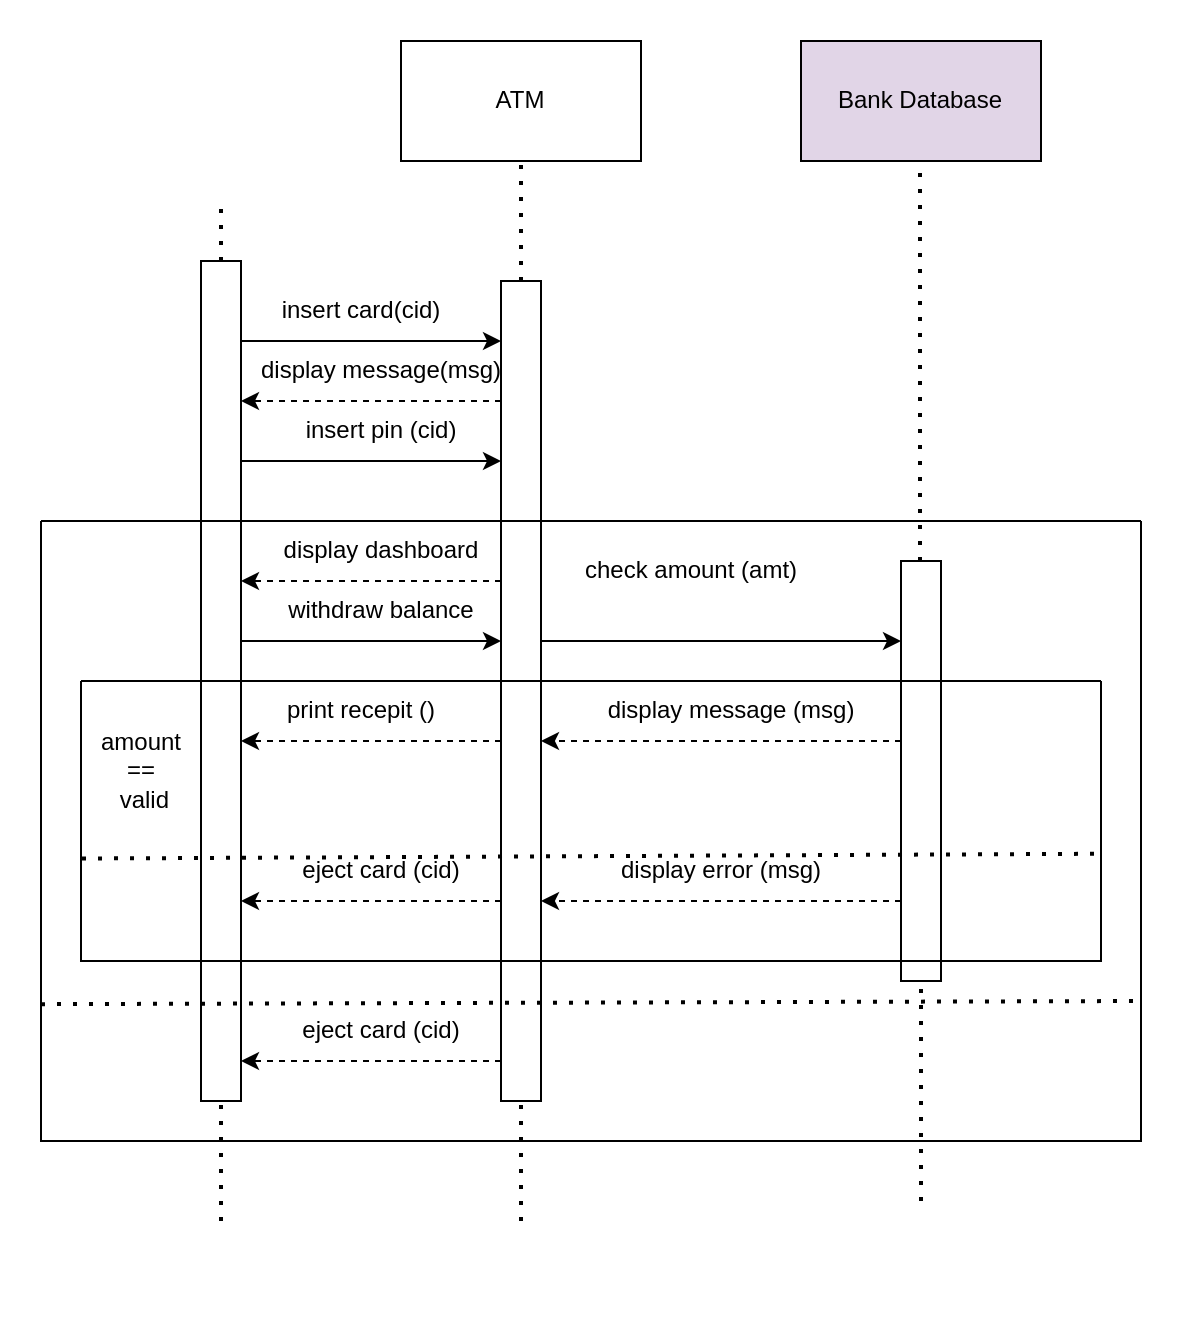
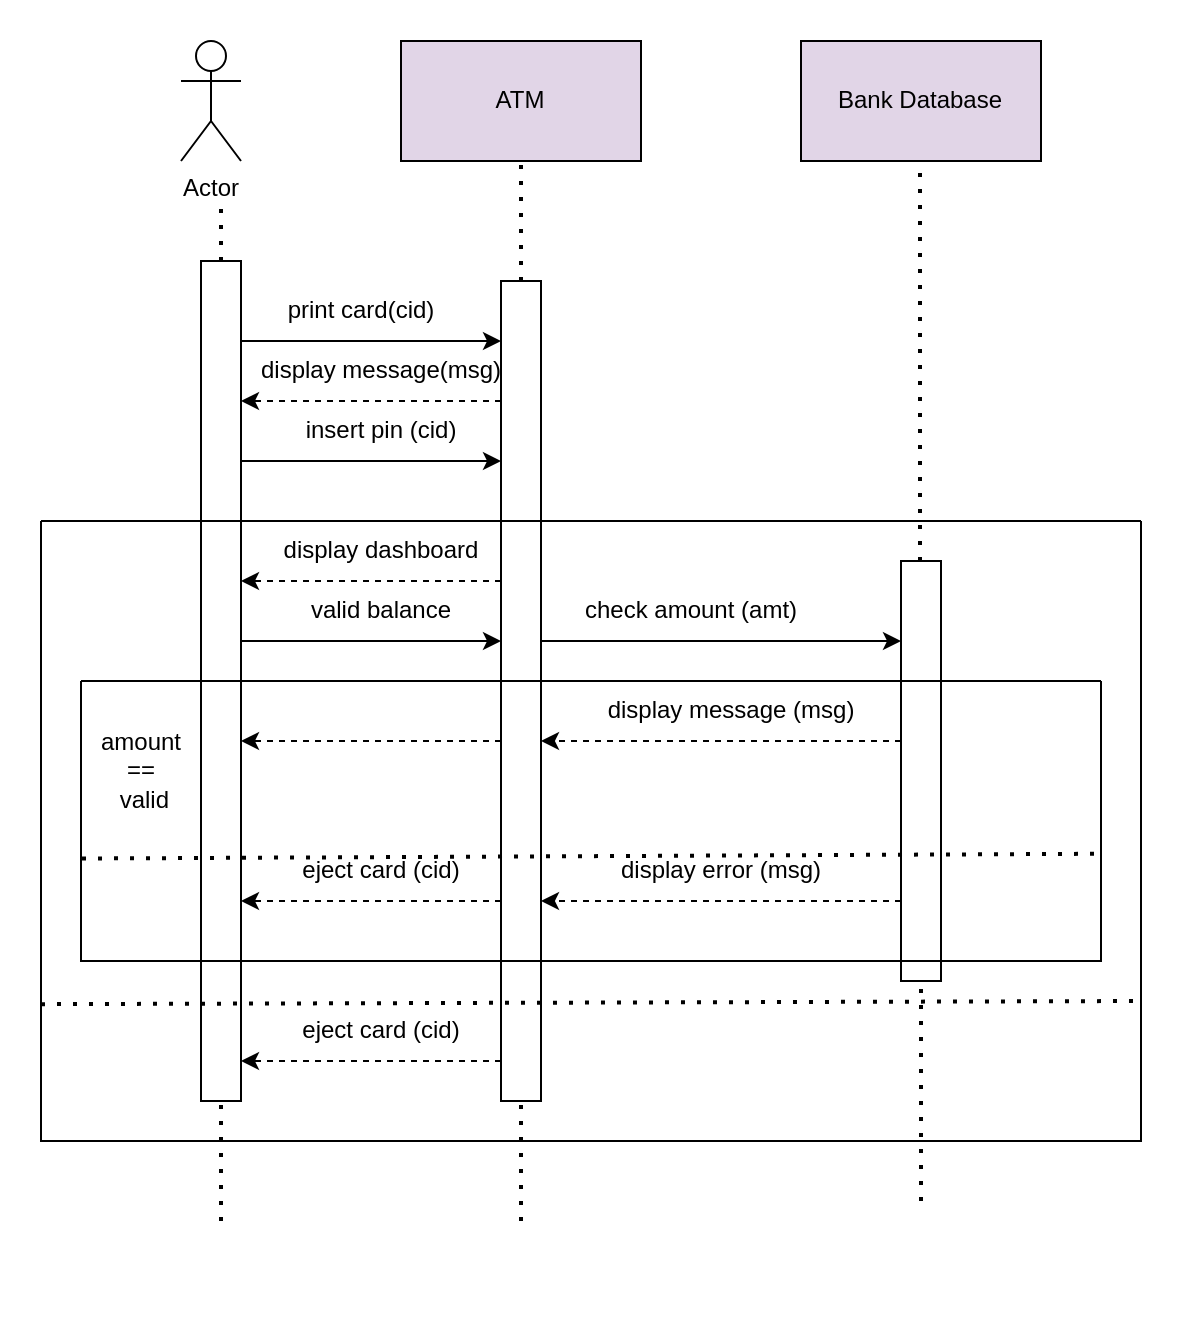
none -> (211, 101)
(521, 101) -> (521, 101)
(362, 311) -> (362, 311)
(691, 571) -> (691, 611)
(382, 611) -> (382, 611)
(361, 711) -> none
